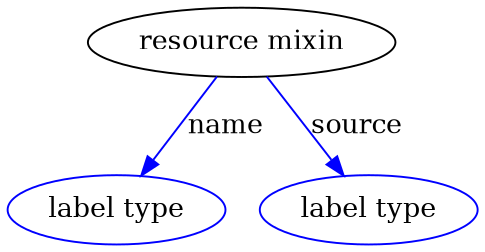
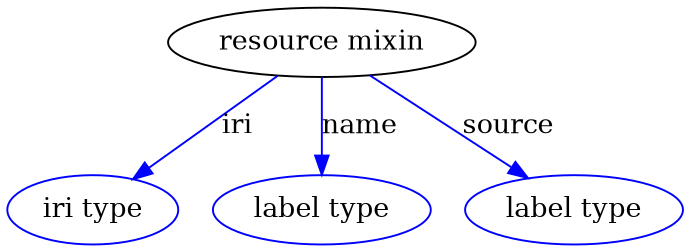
none -> (93, 210)
